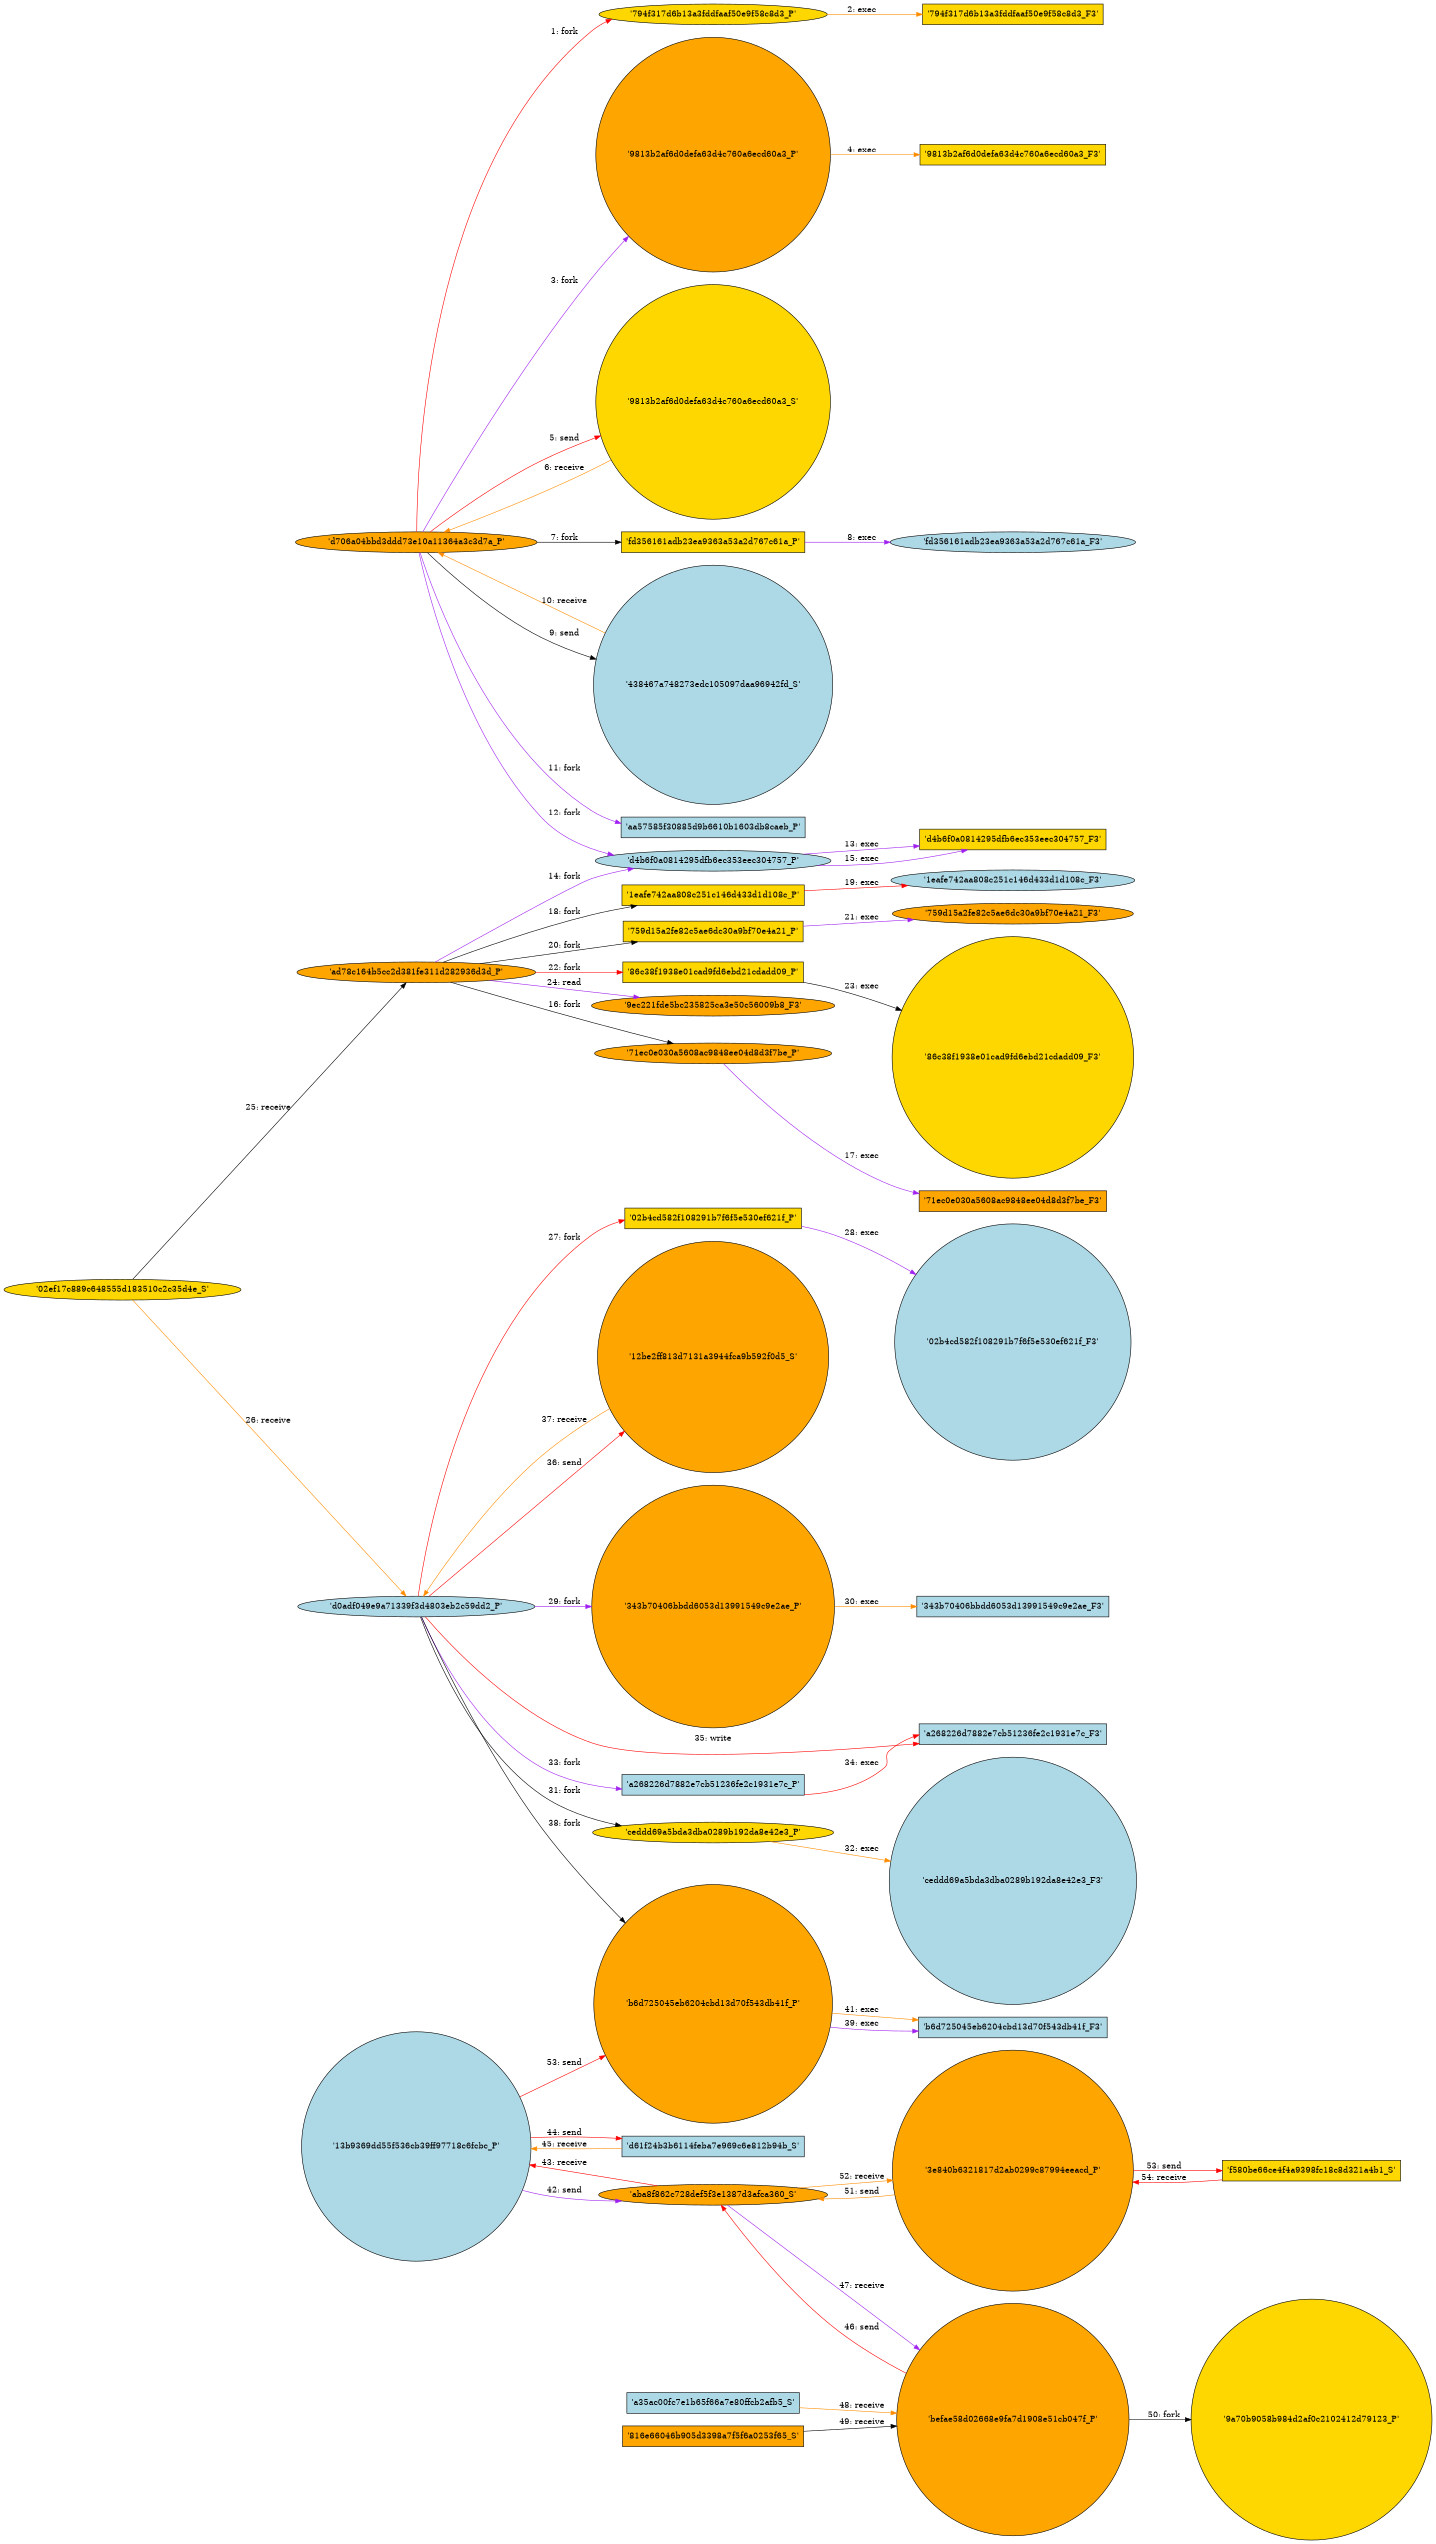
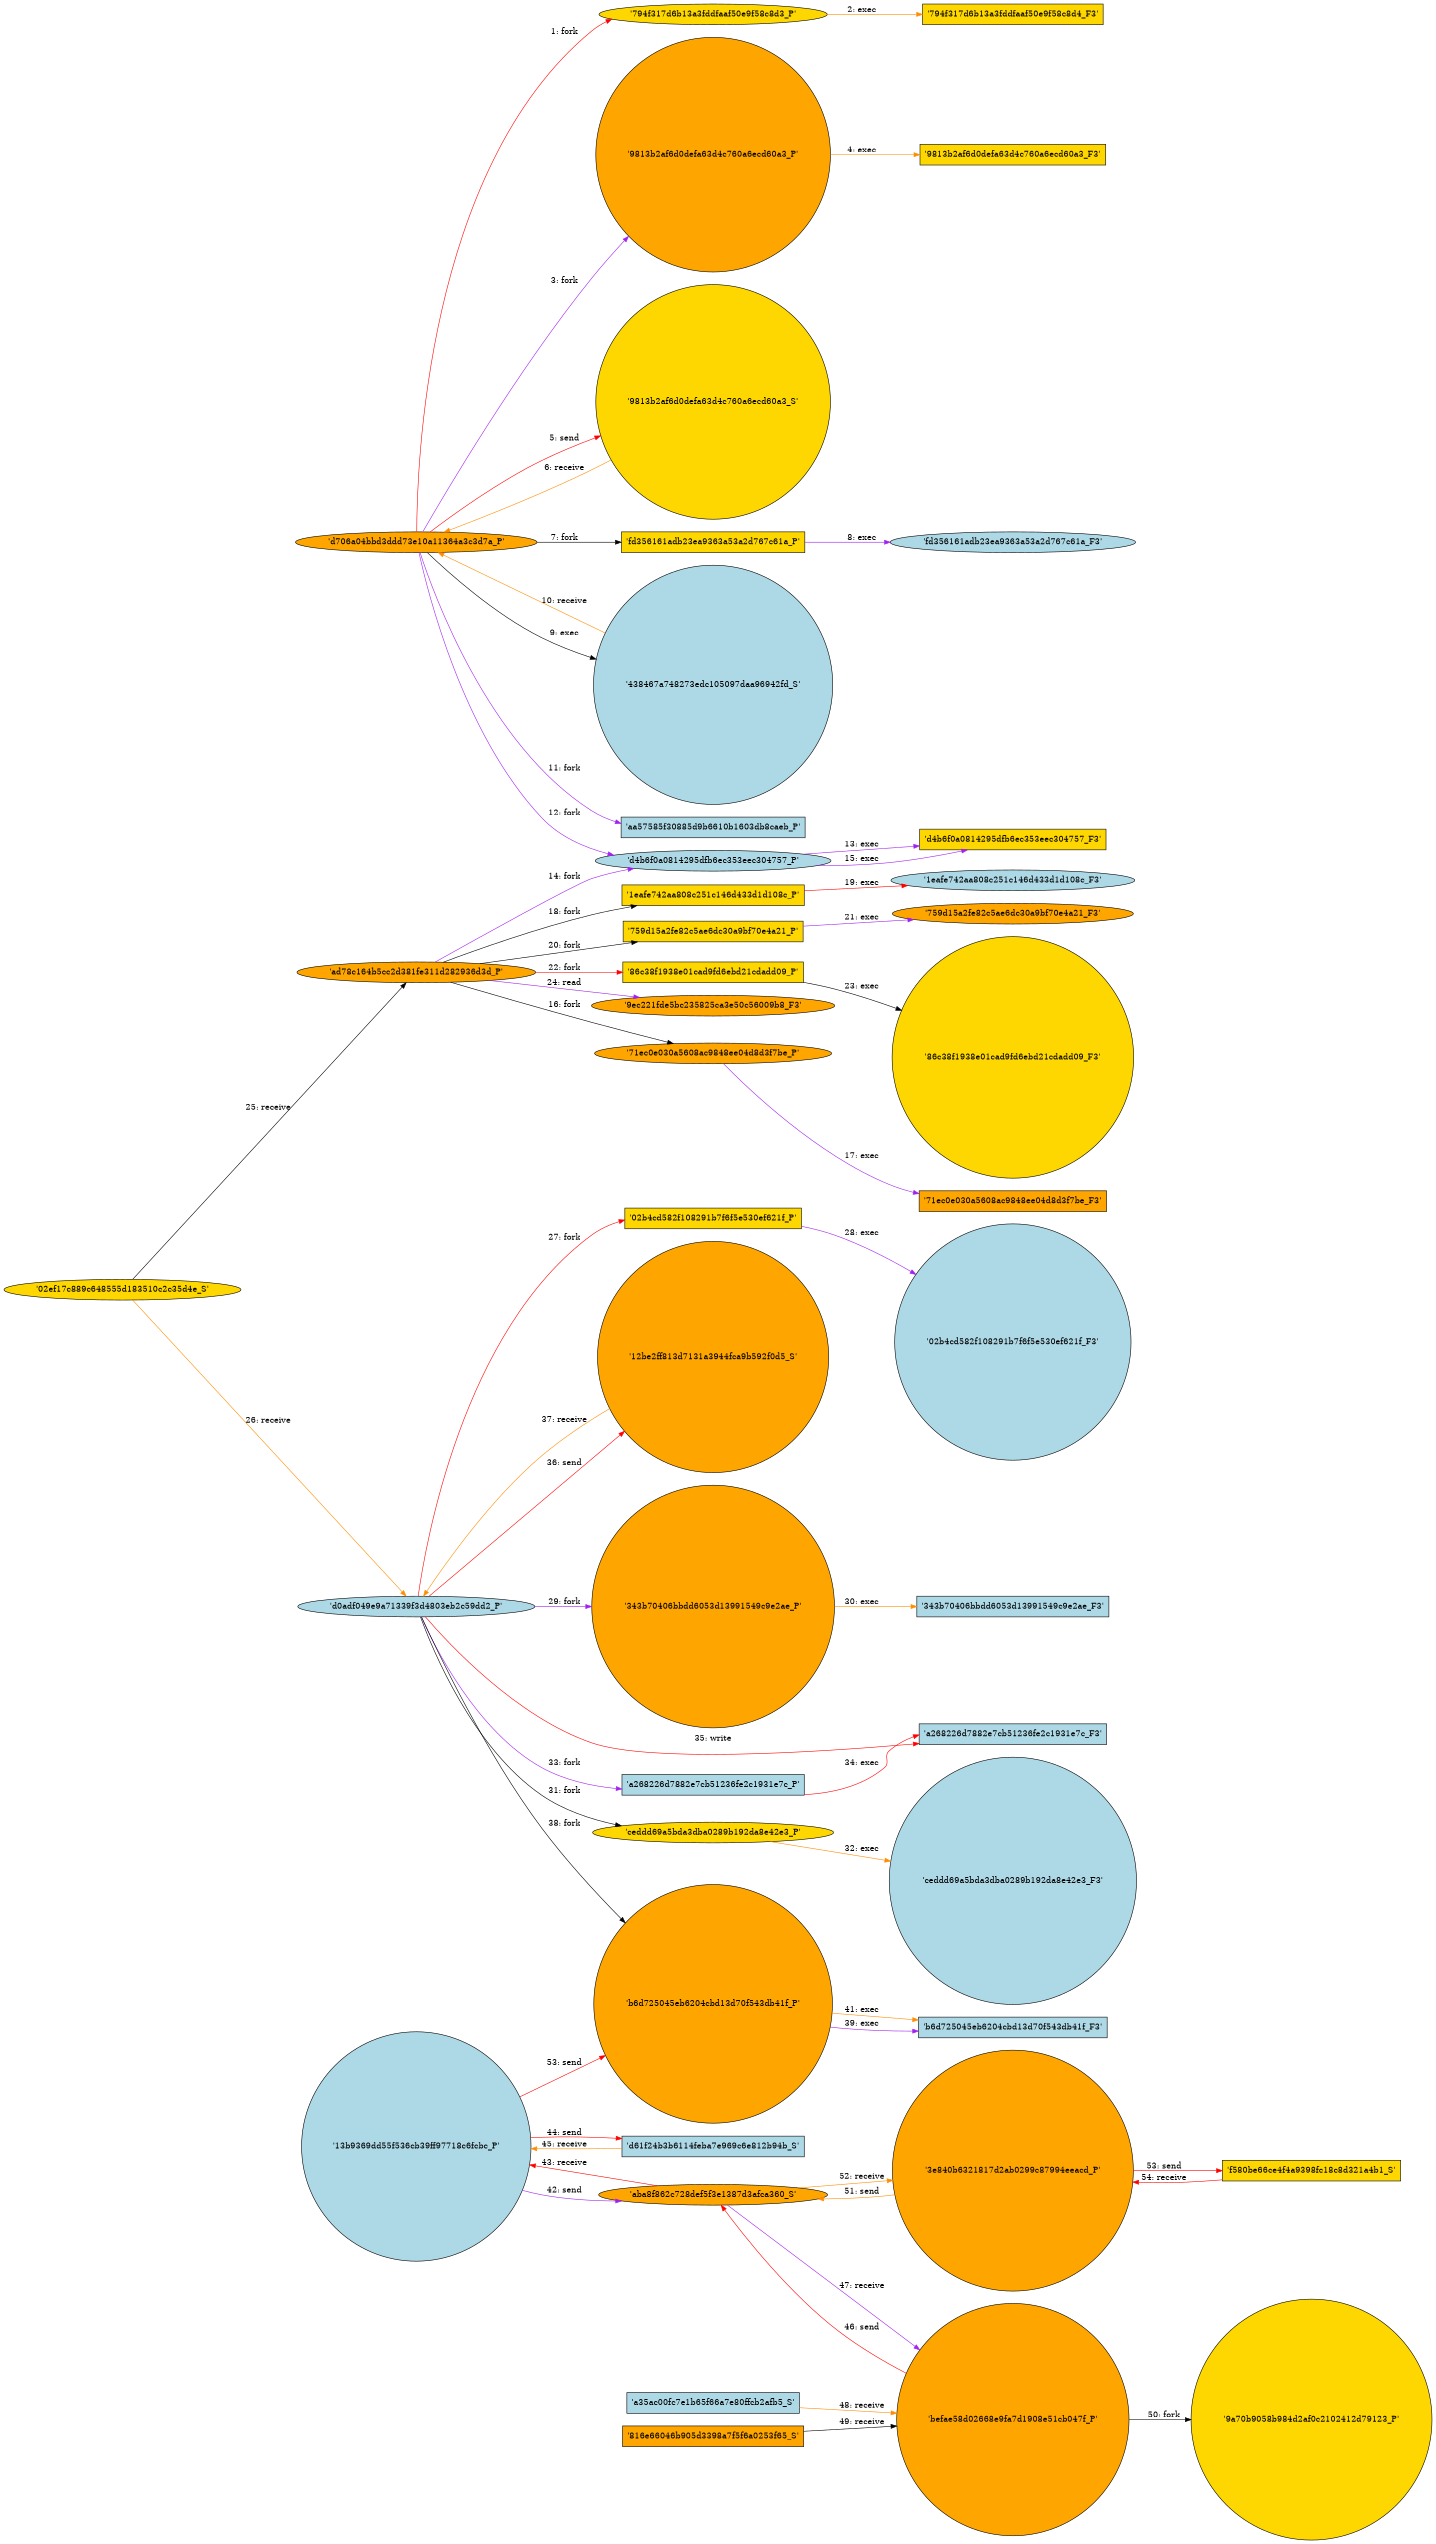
(1013, 14) -> (1013, 14)
(564, 633) -> (564, 633)
